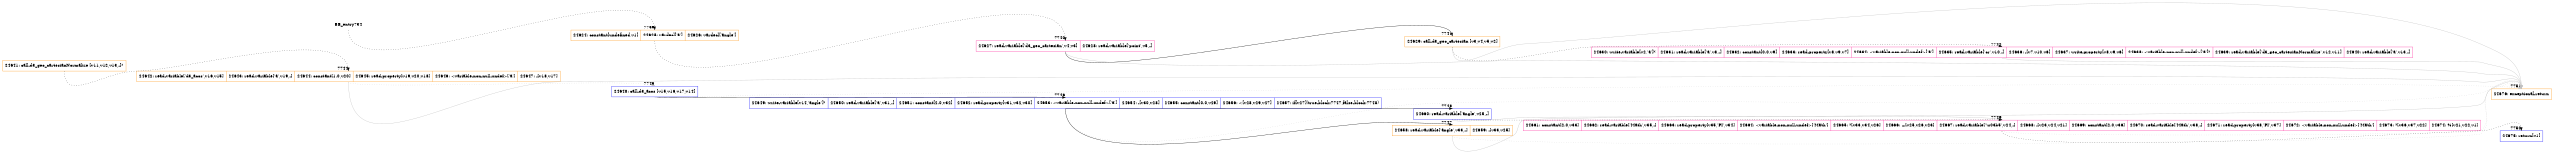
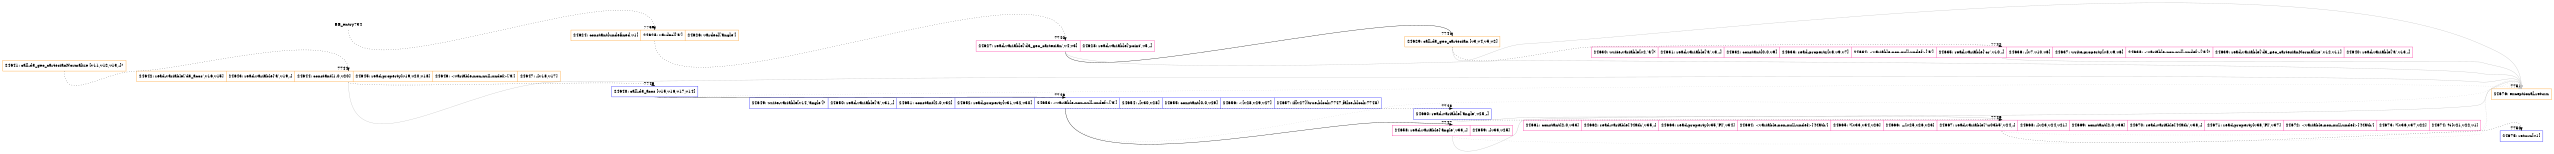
(500, 84) -> (500, 84)
(1257, 109) -> (1257, 109)
(1452, 131) -> (1452, 131)
